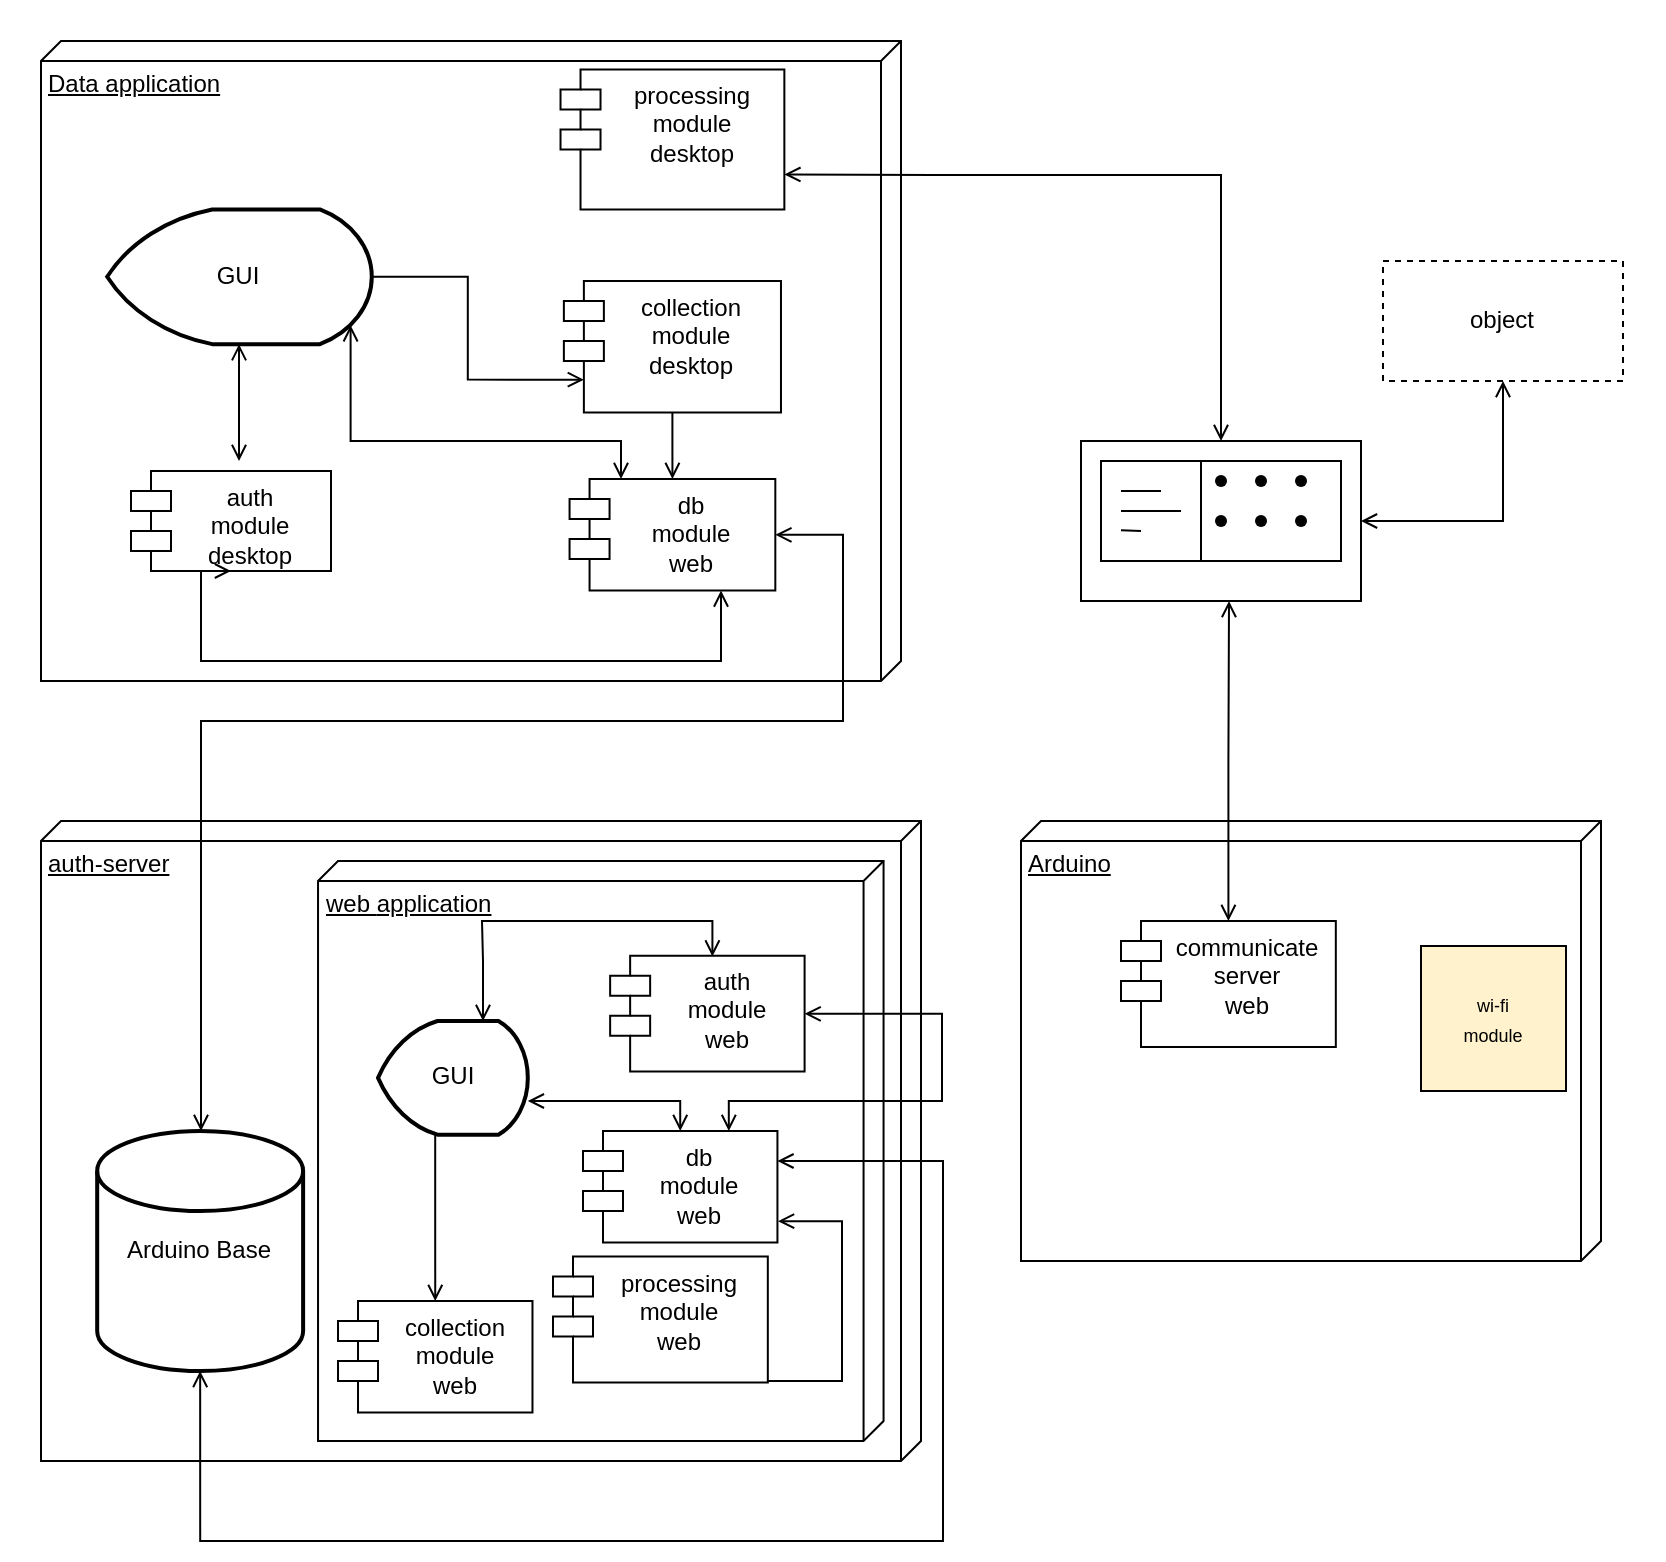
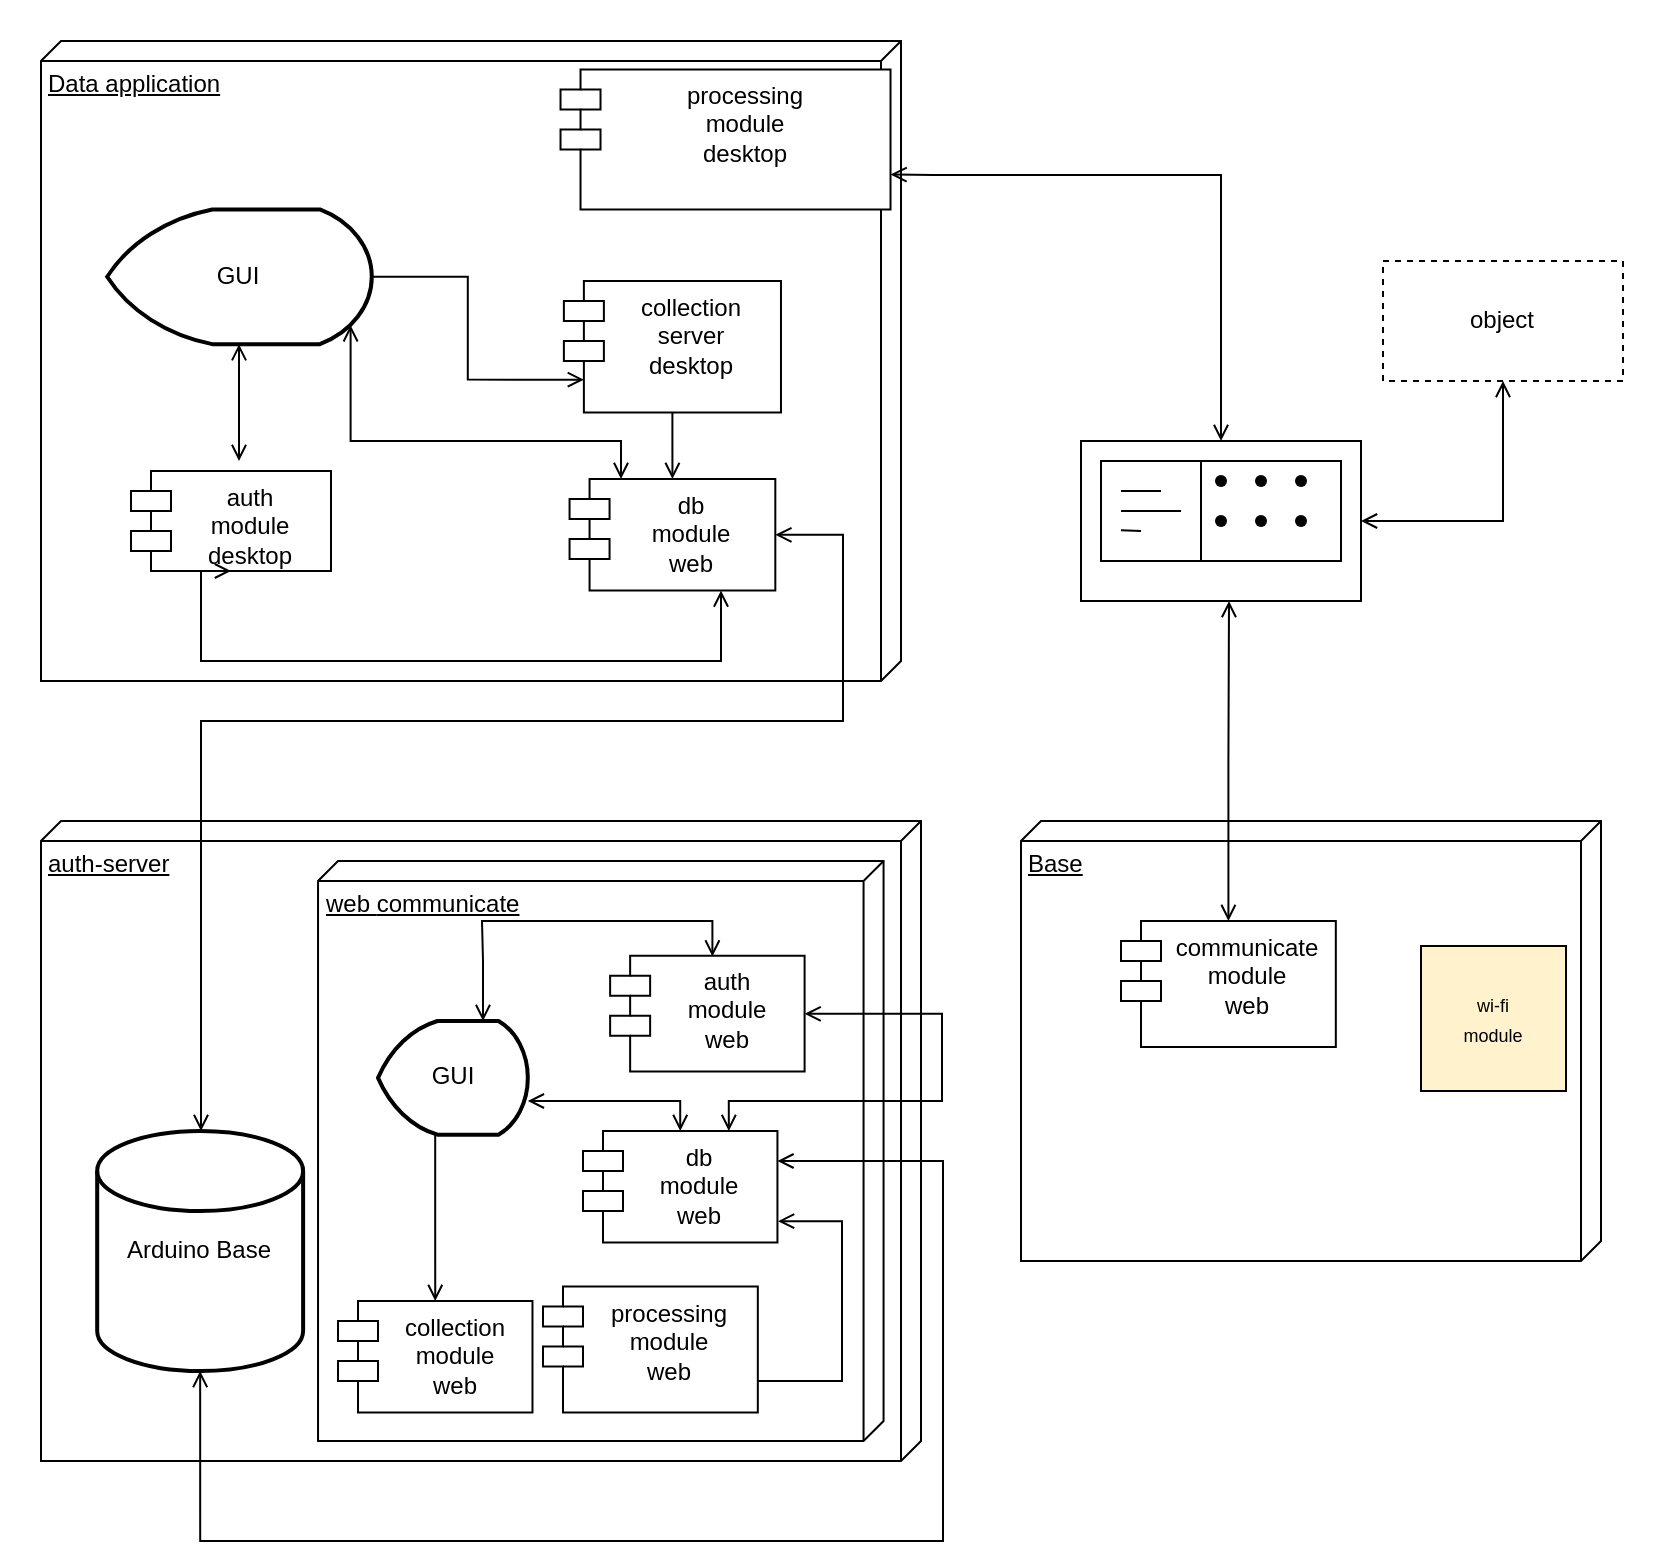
(672, 139) -> (726, 139)
(692, 338) -> (692, 338)
(1073, 865) -> (1056, 865)
(418, 905) -> (425, 905)
(1248, 978) -> (1248, 978)
(660, 1320) -> (650, 1350)
